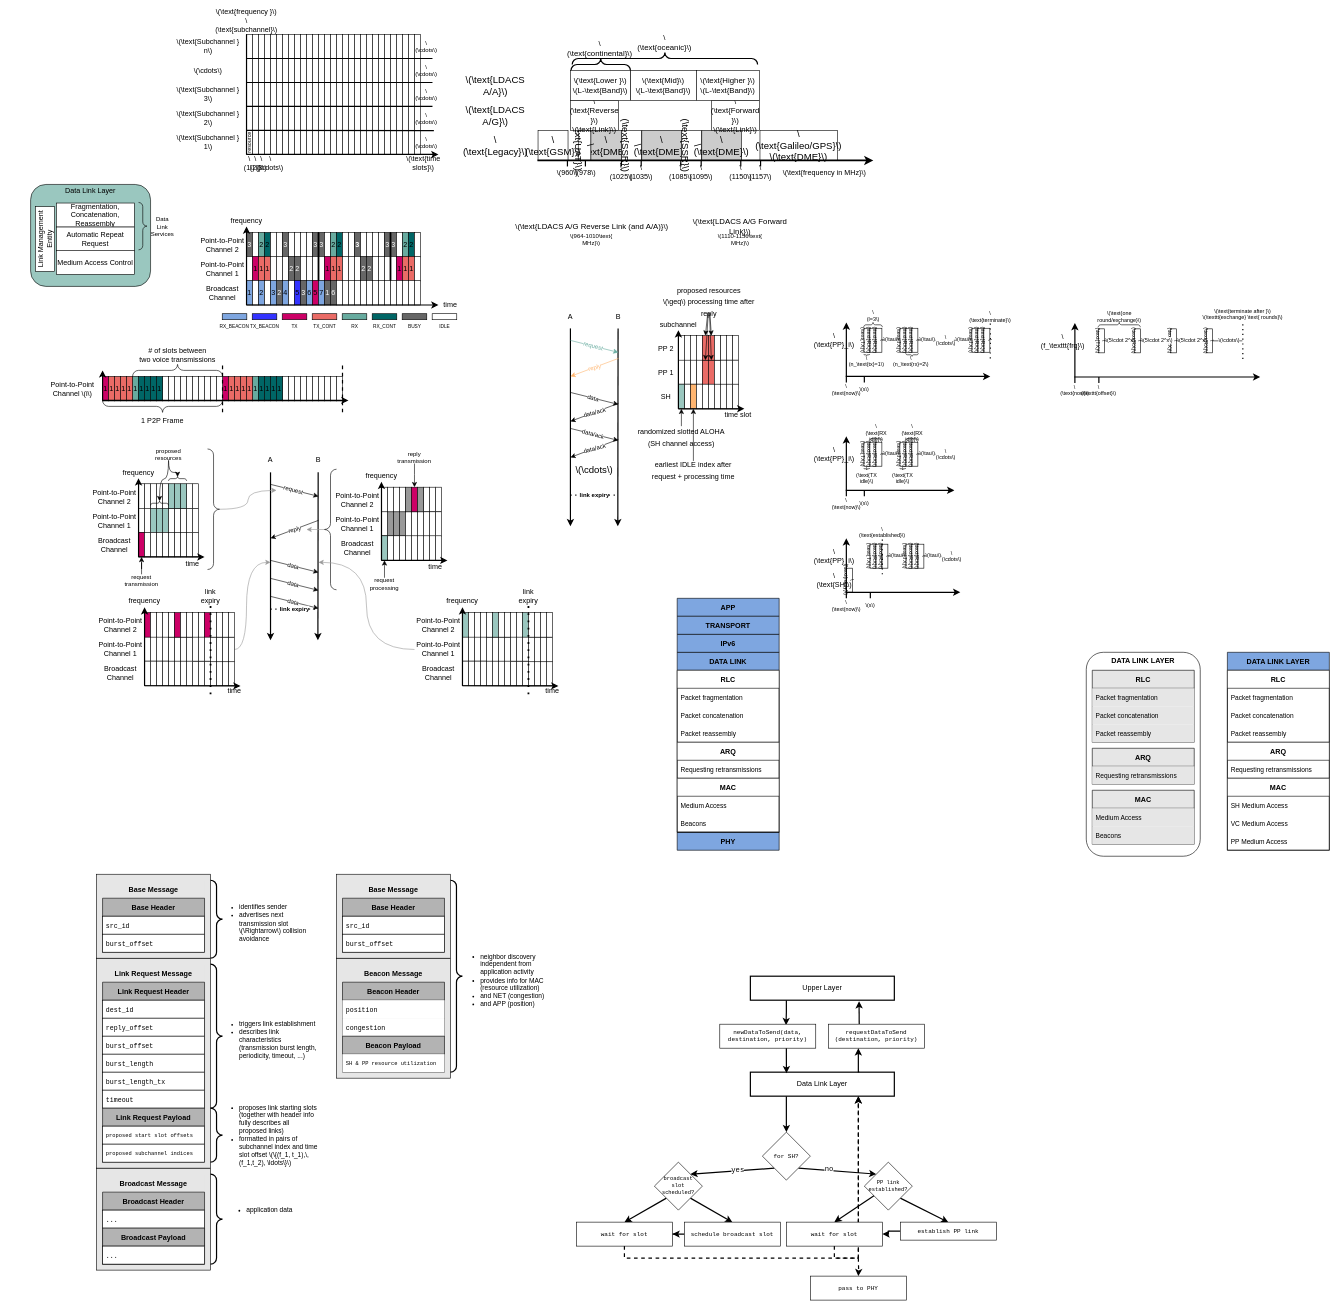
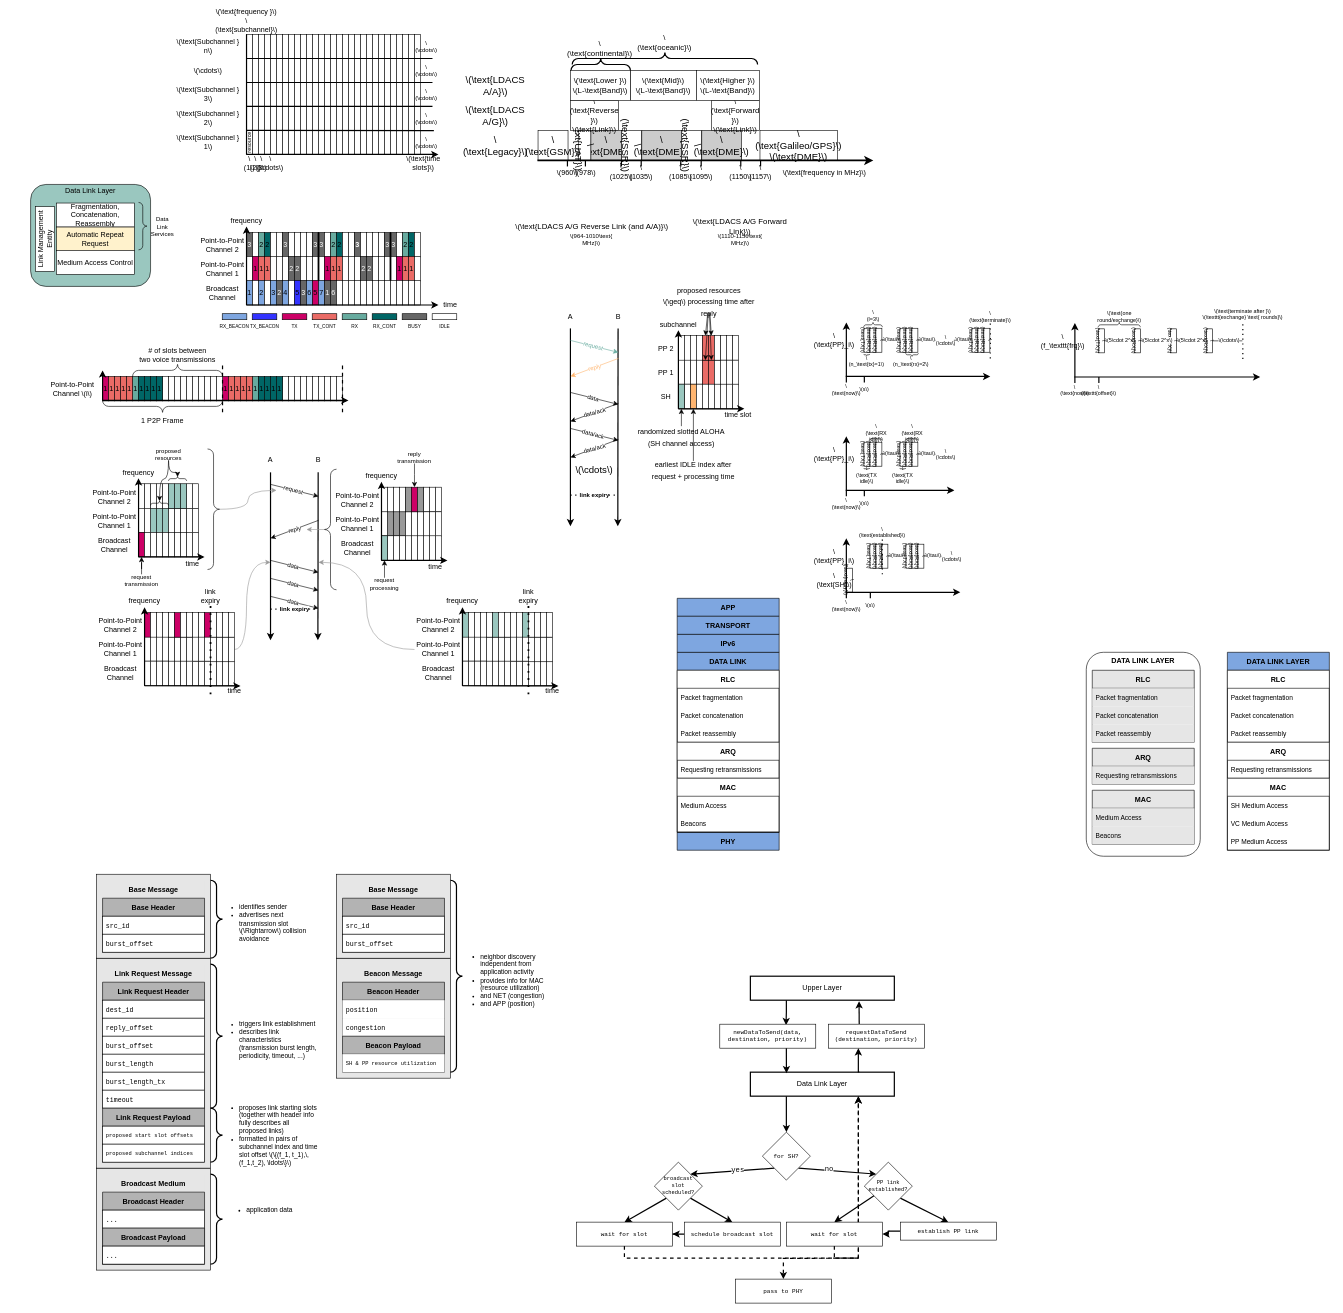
(95, 239) -> (95, 239)
(153, 1184) -> (153, 1184)
(858, 1289) -> (783, 1292)
